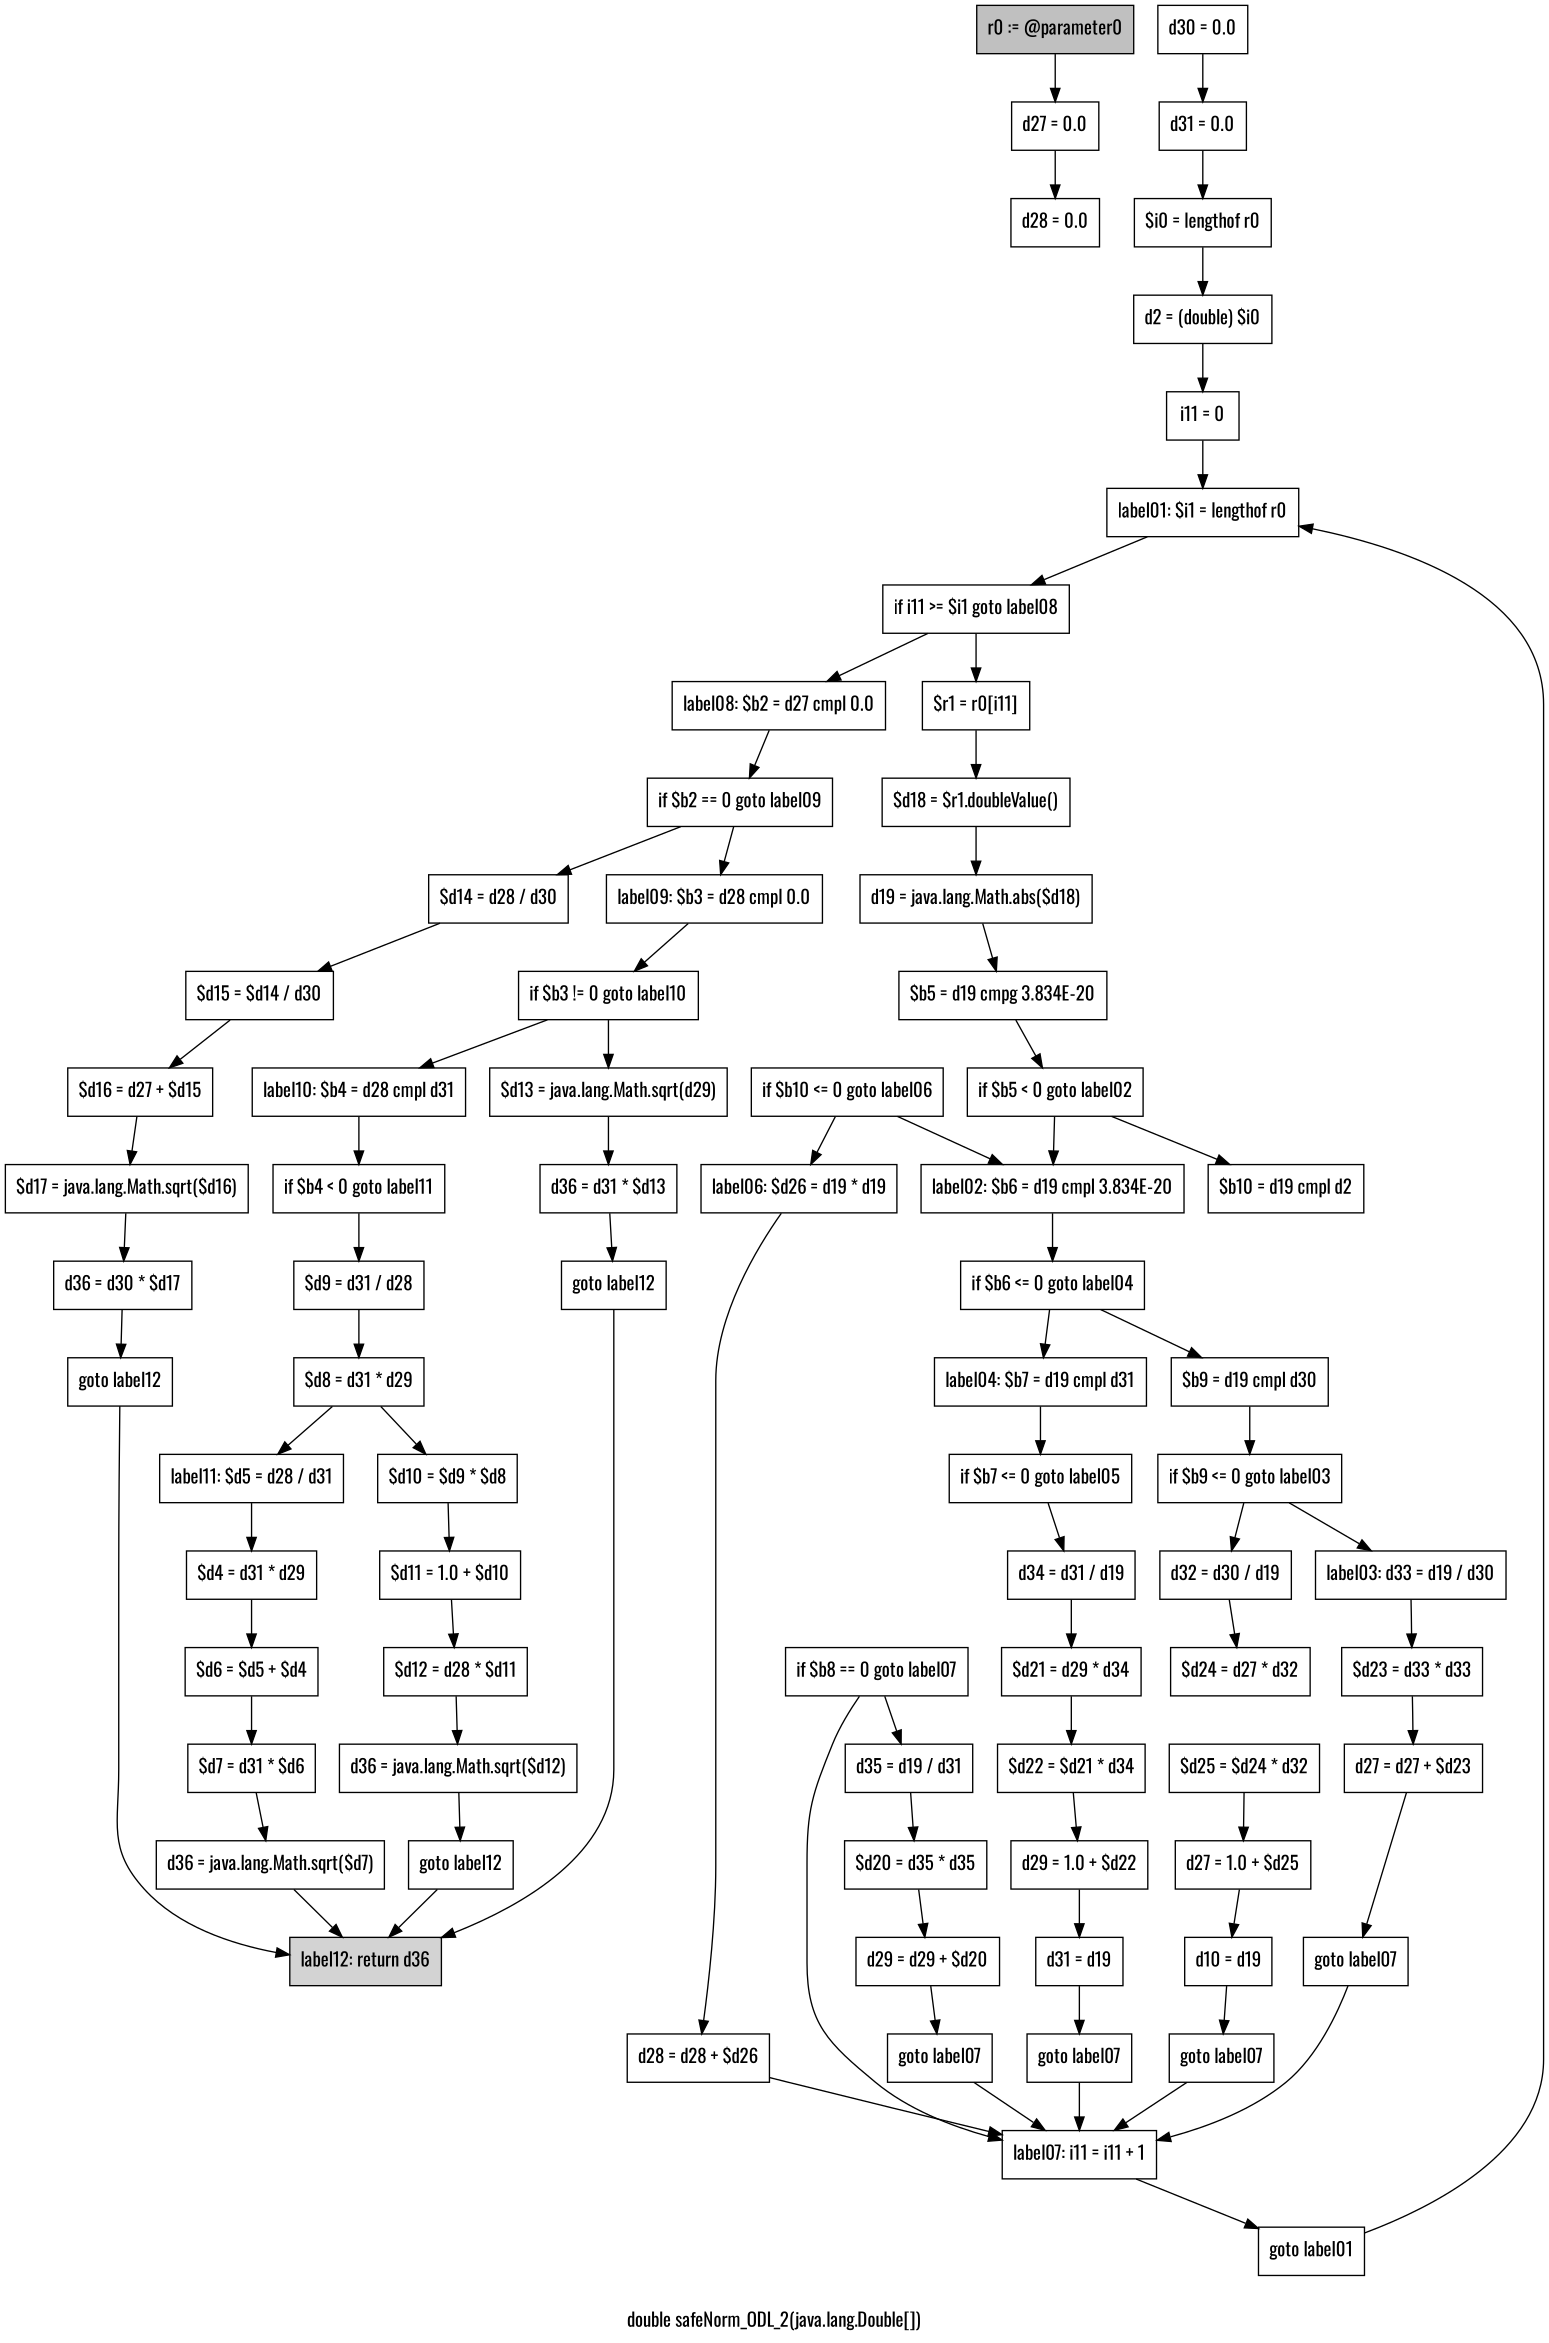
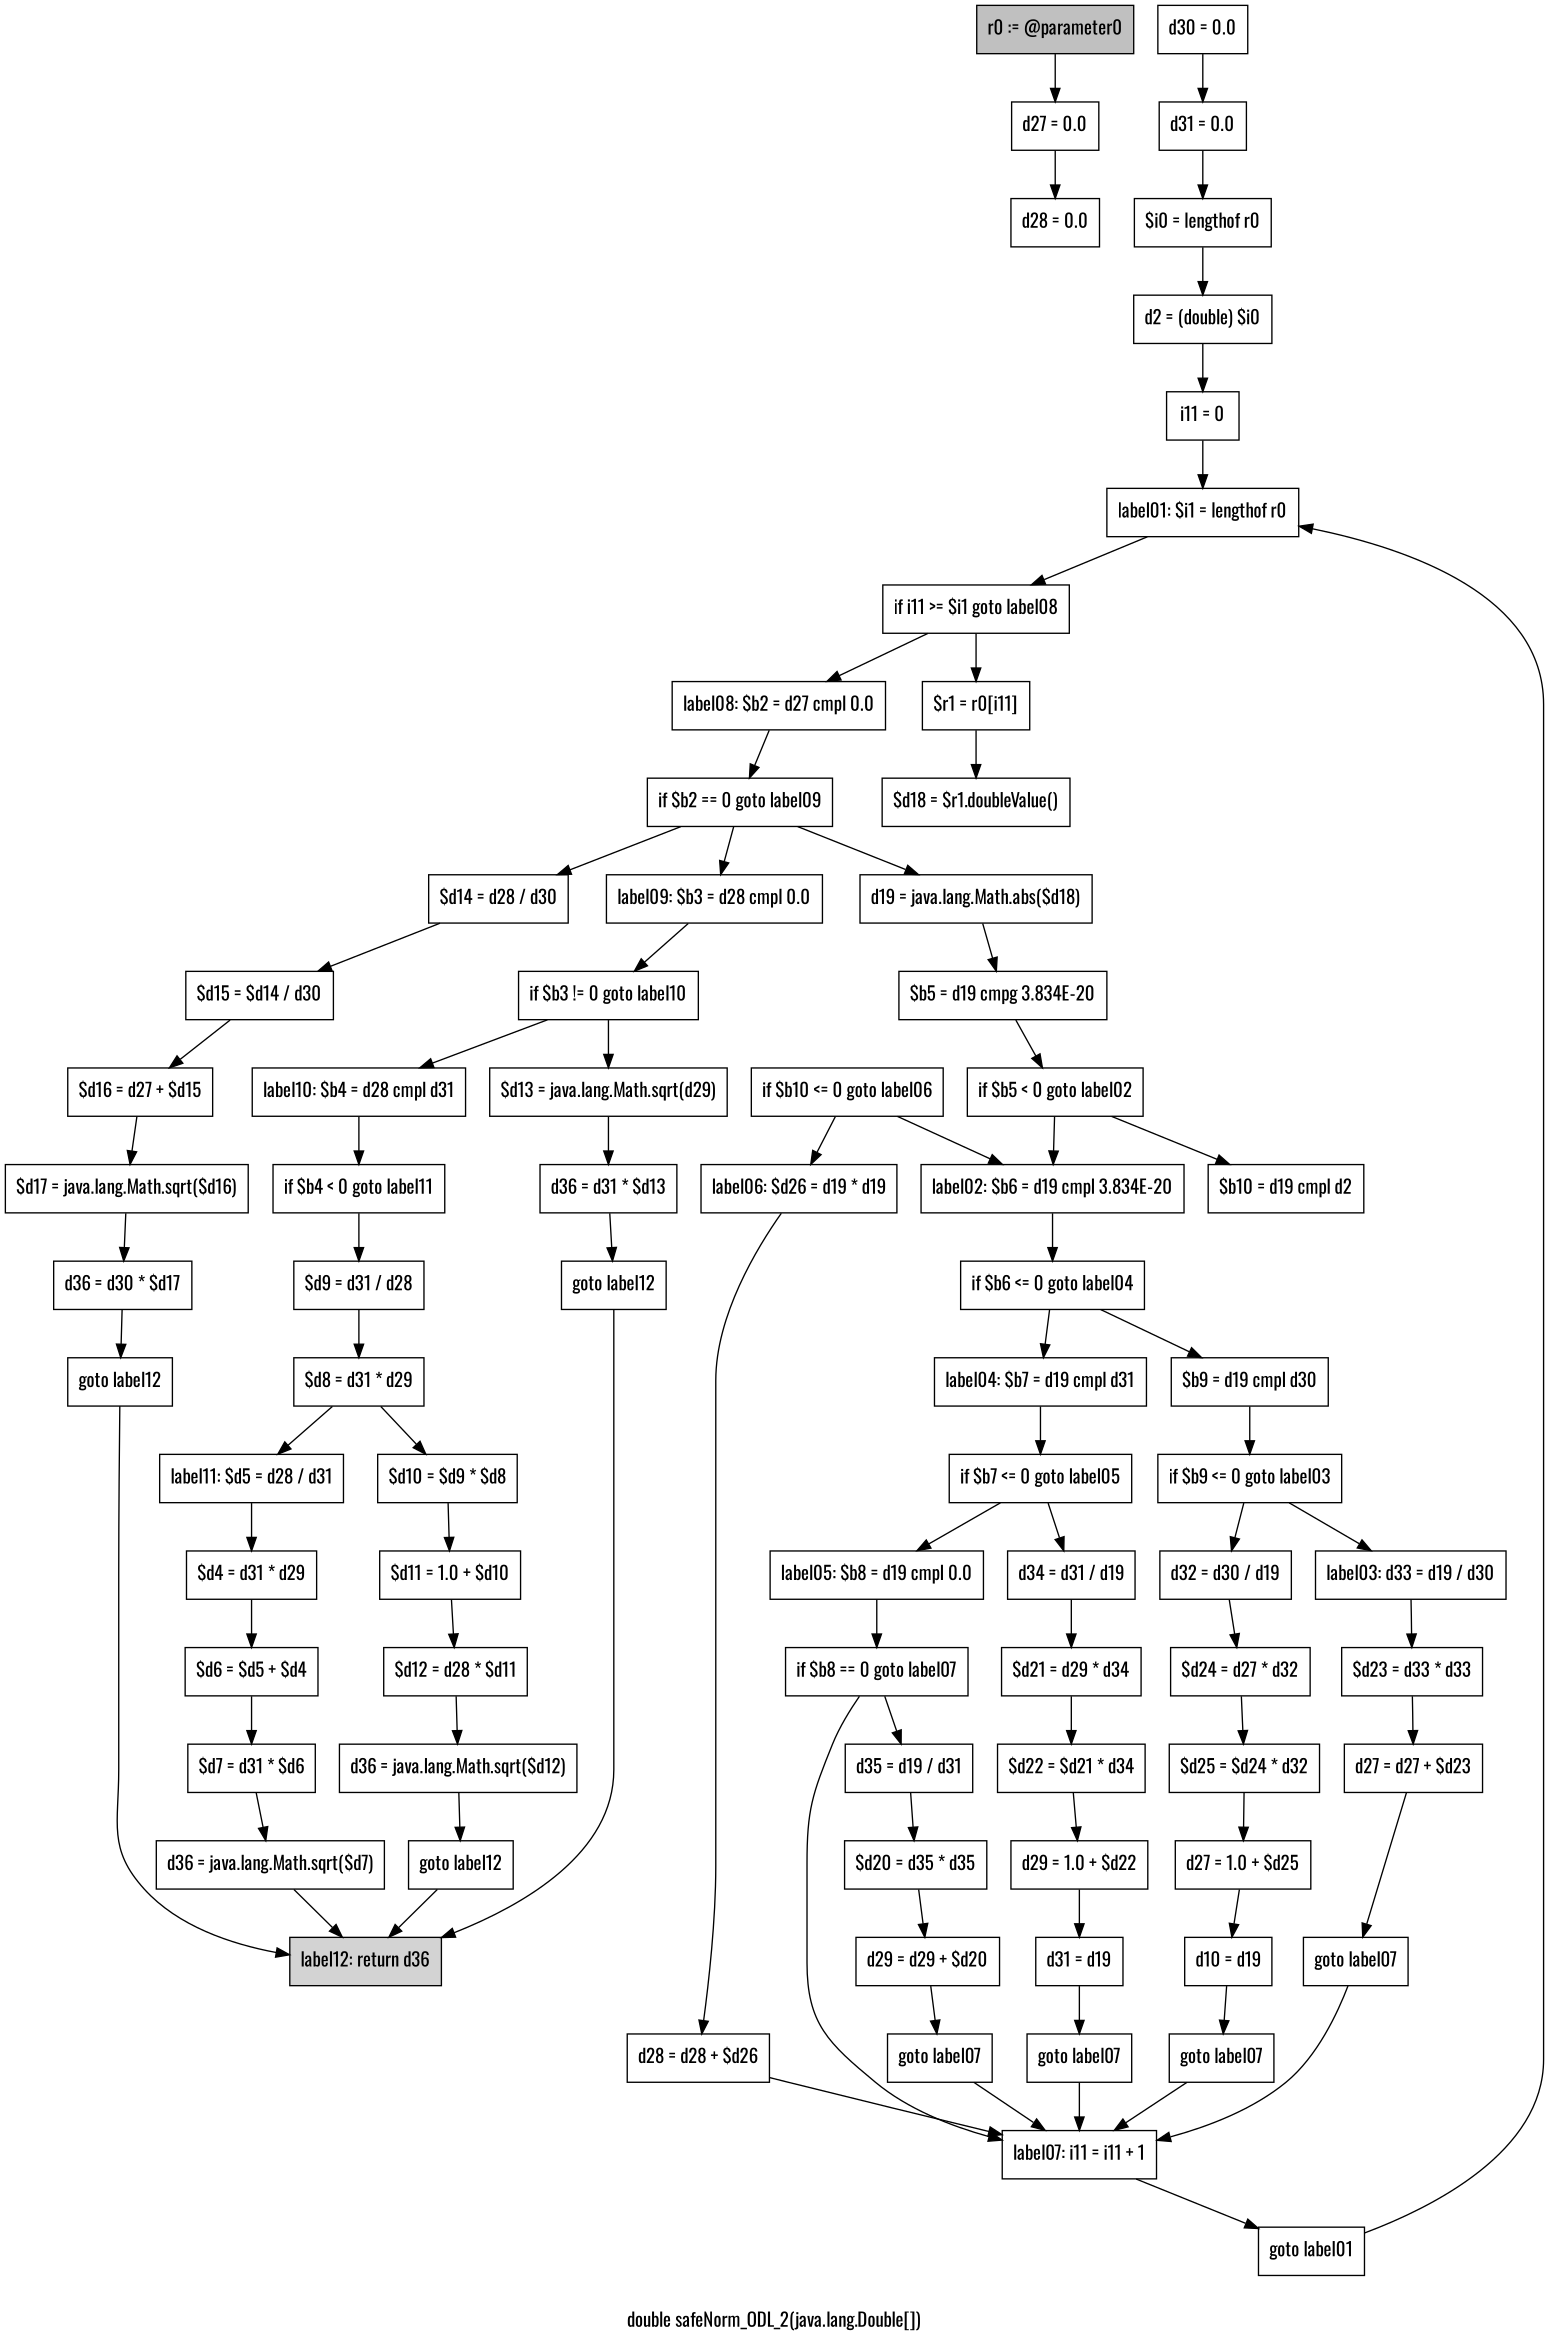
(976, 844) -> (852, 848)
none -> (877, 1575)
none -> (1242, 1713)
